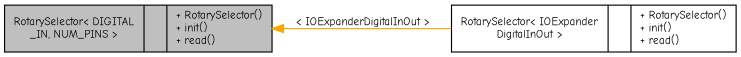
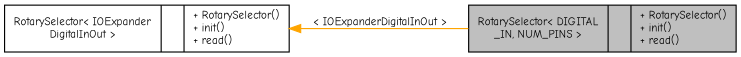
(368, 29) -> (385, 29)
